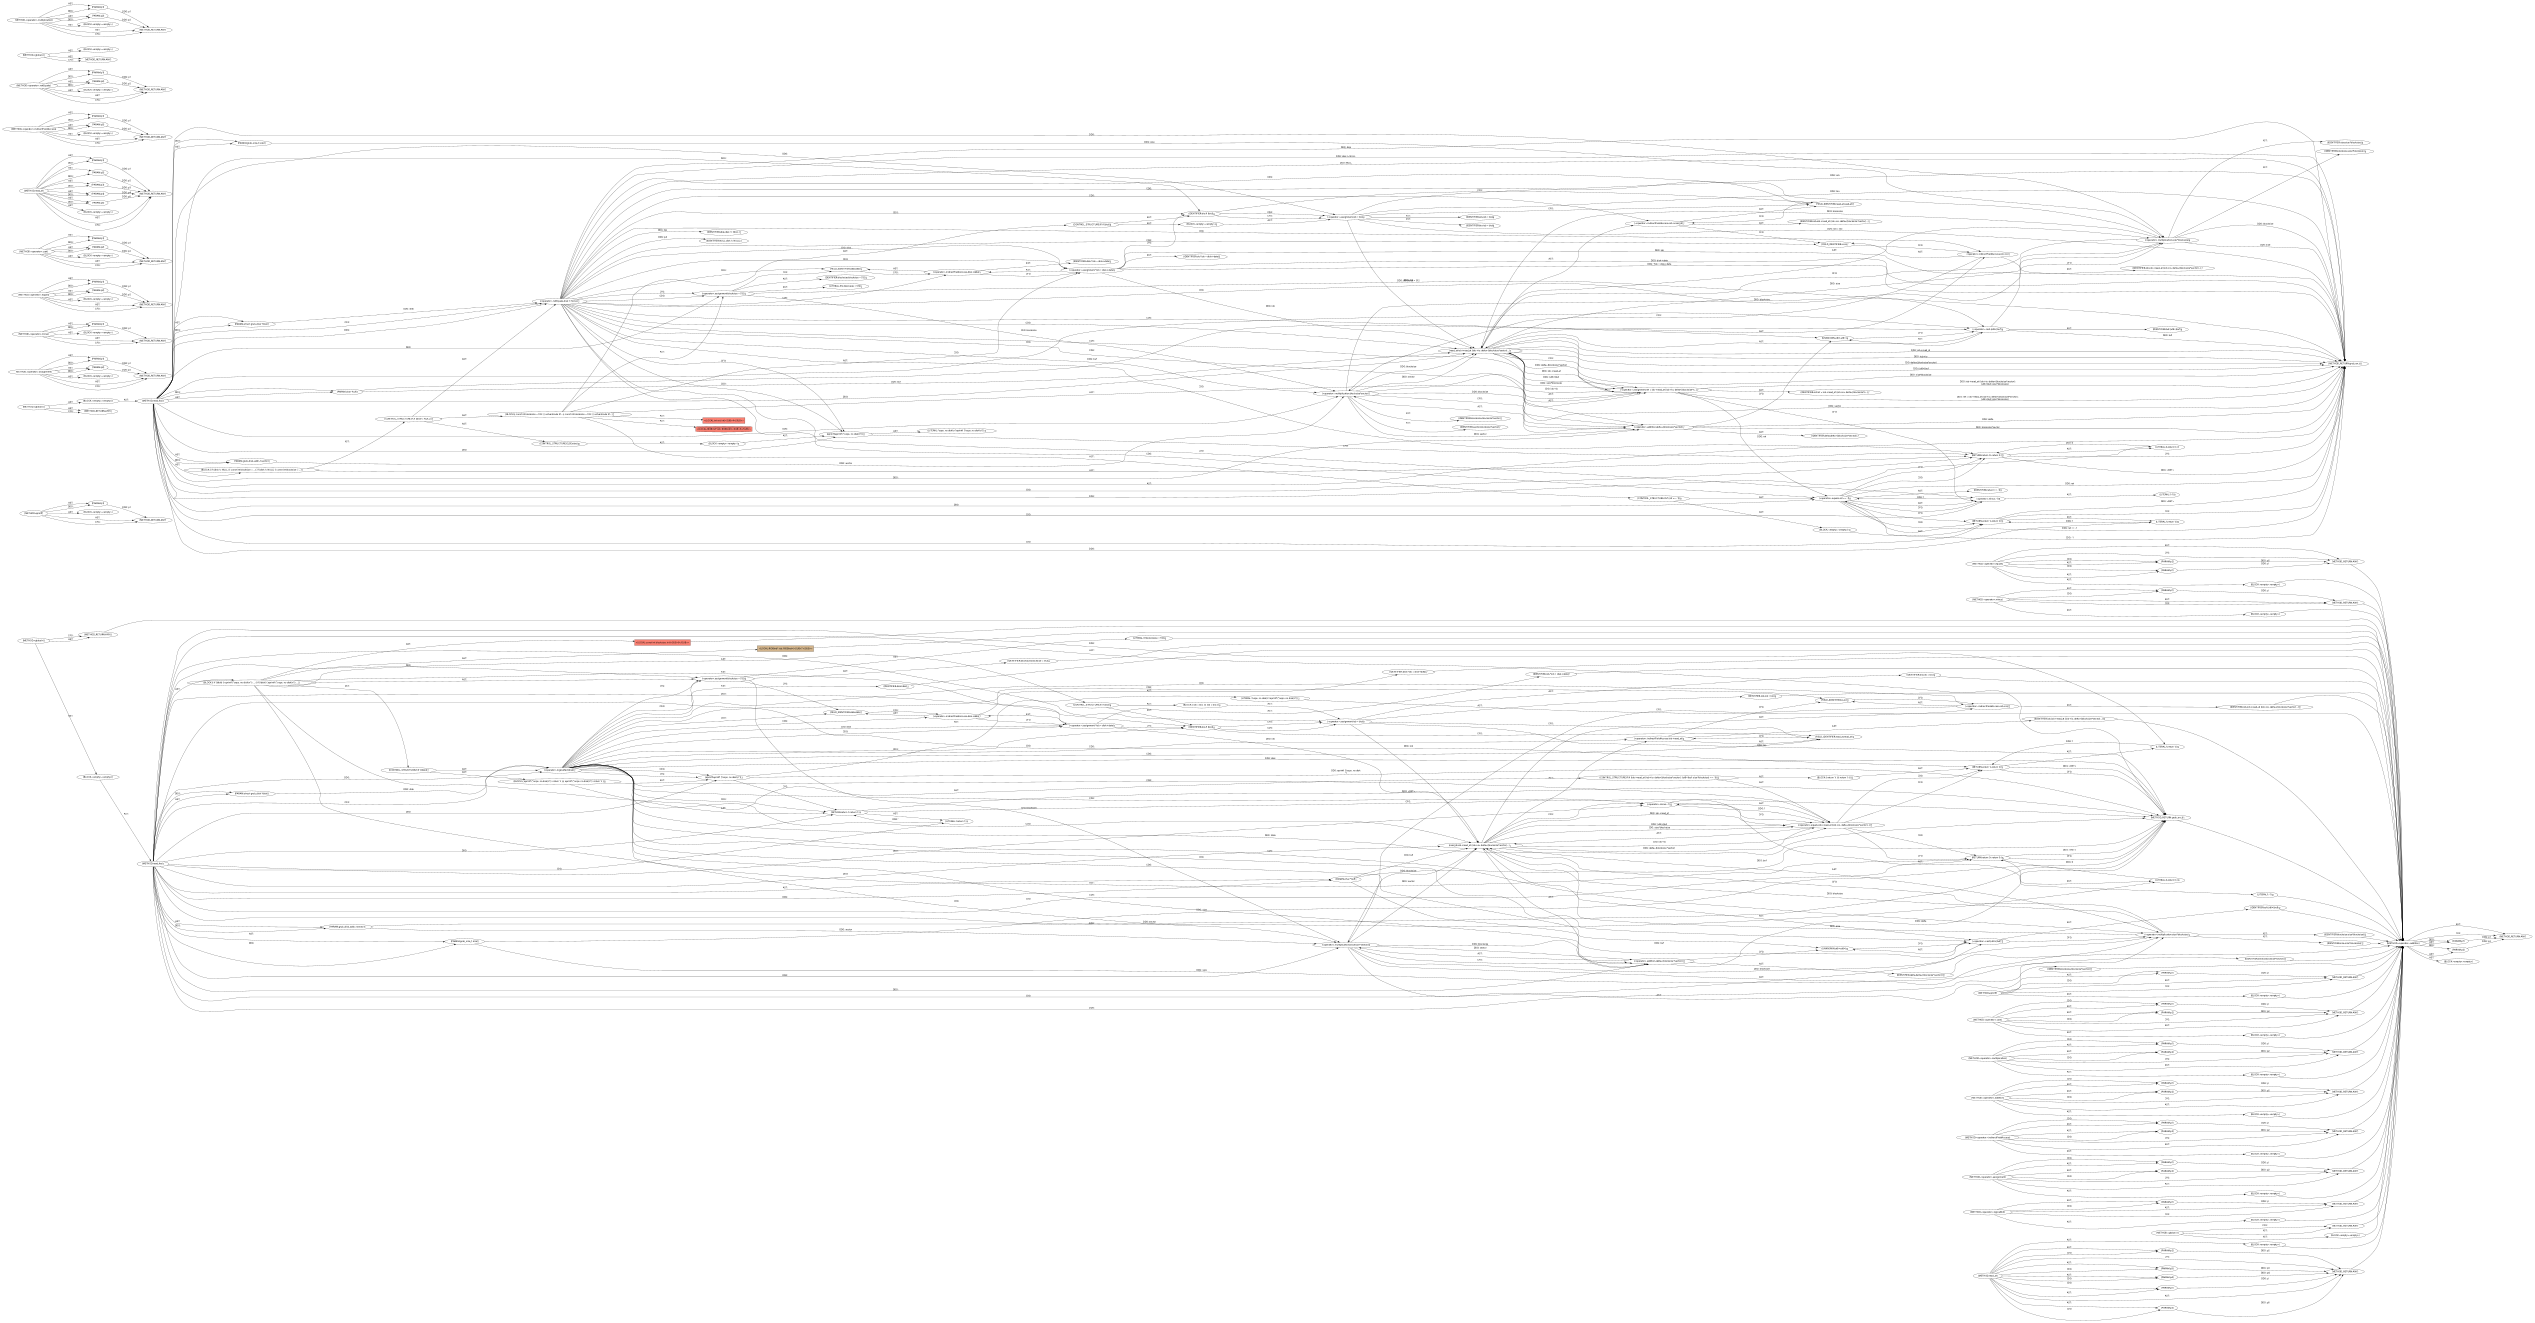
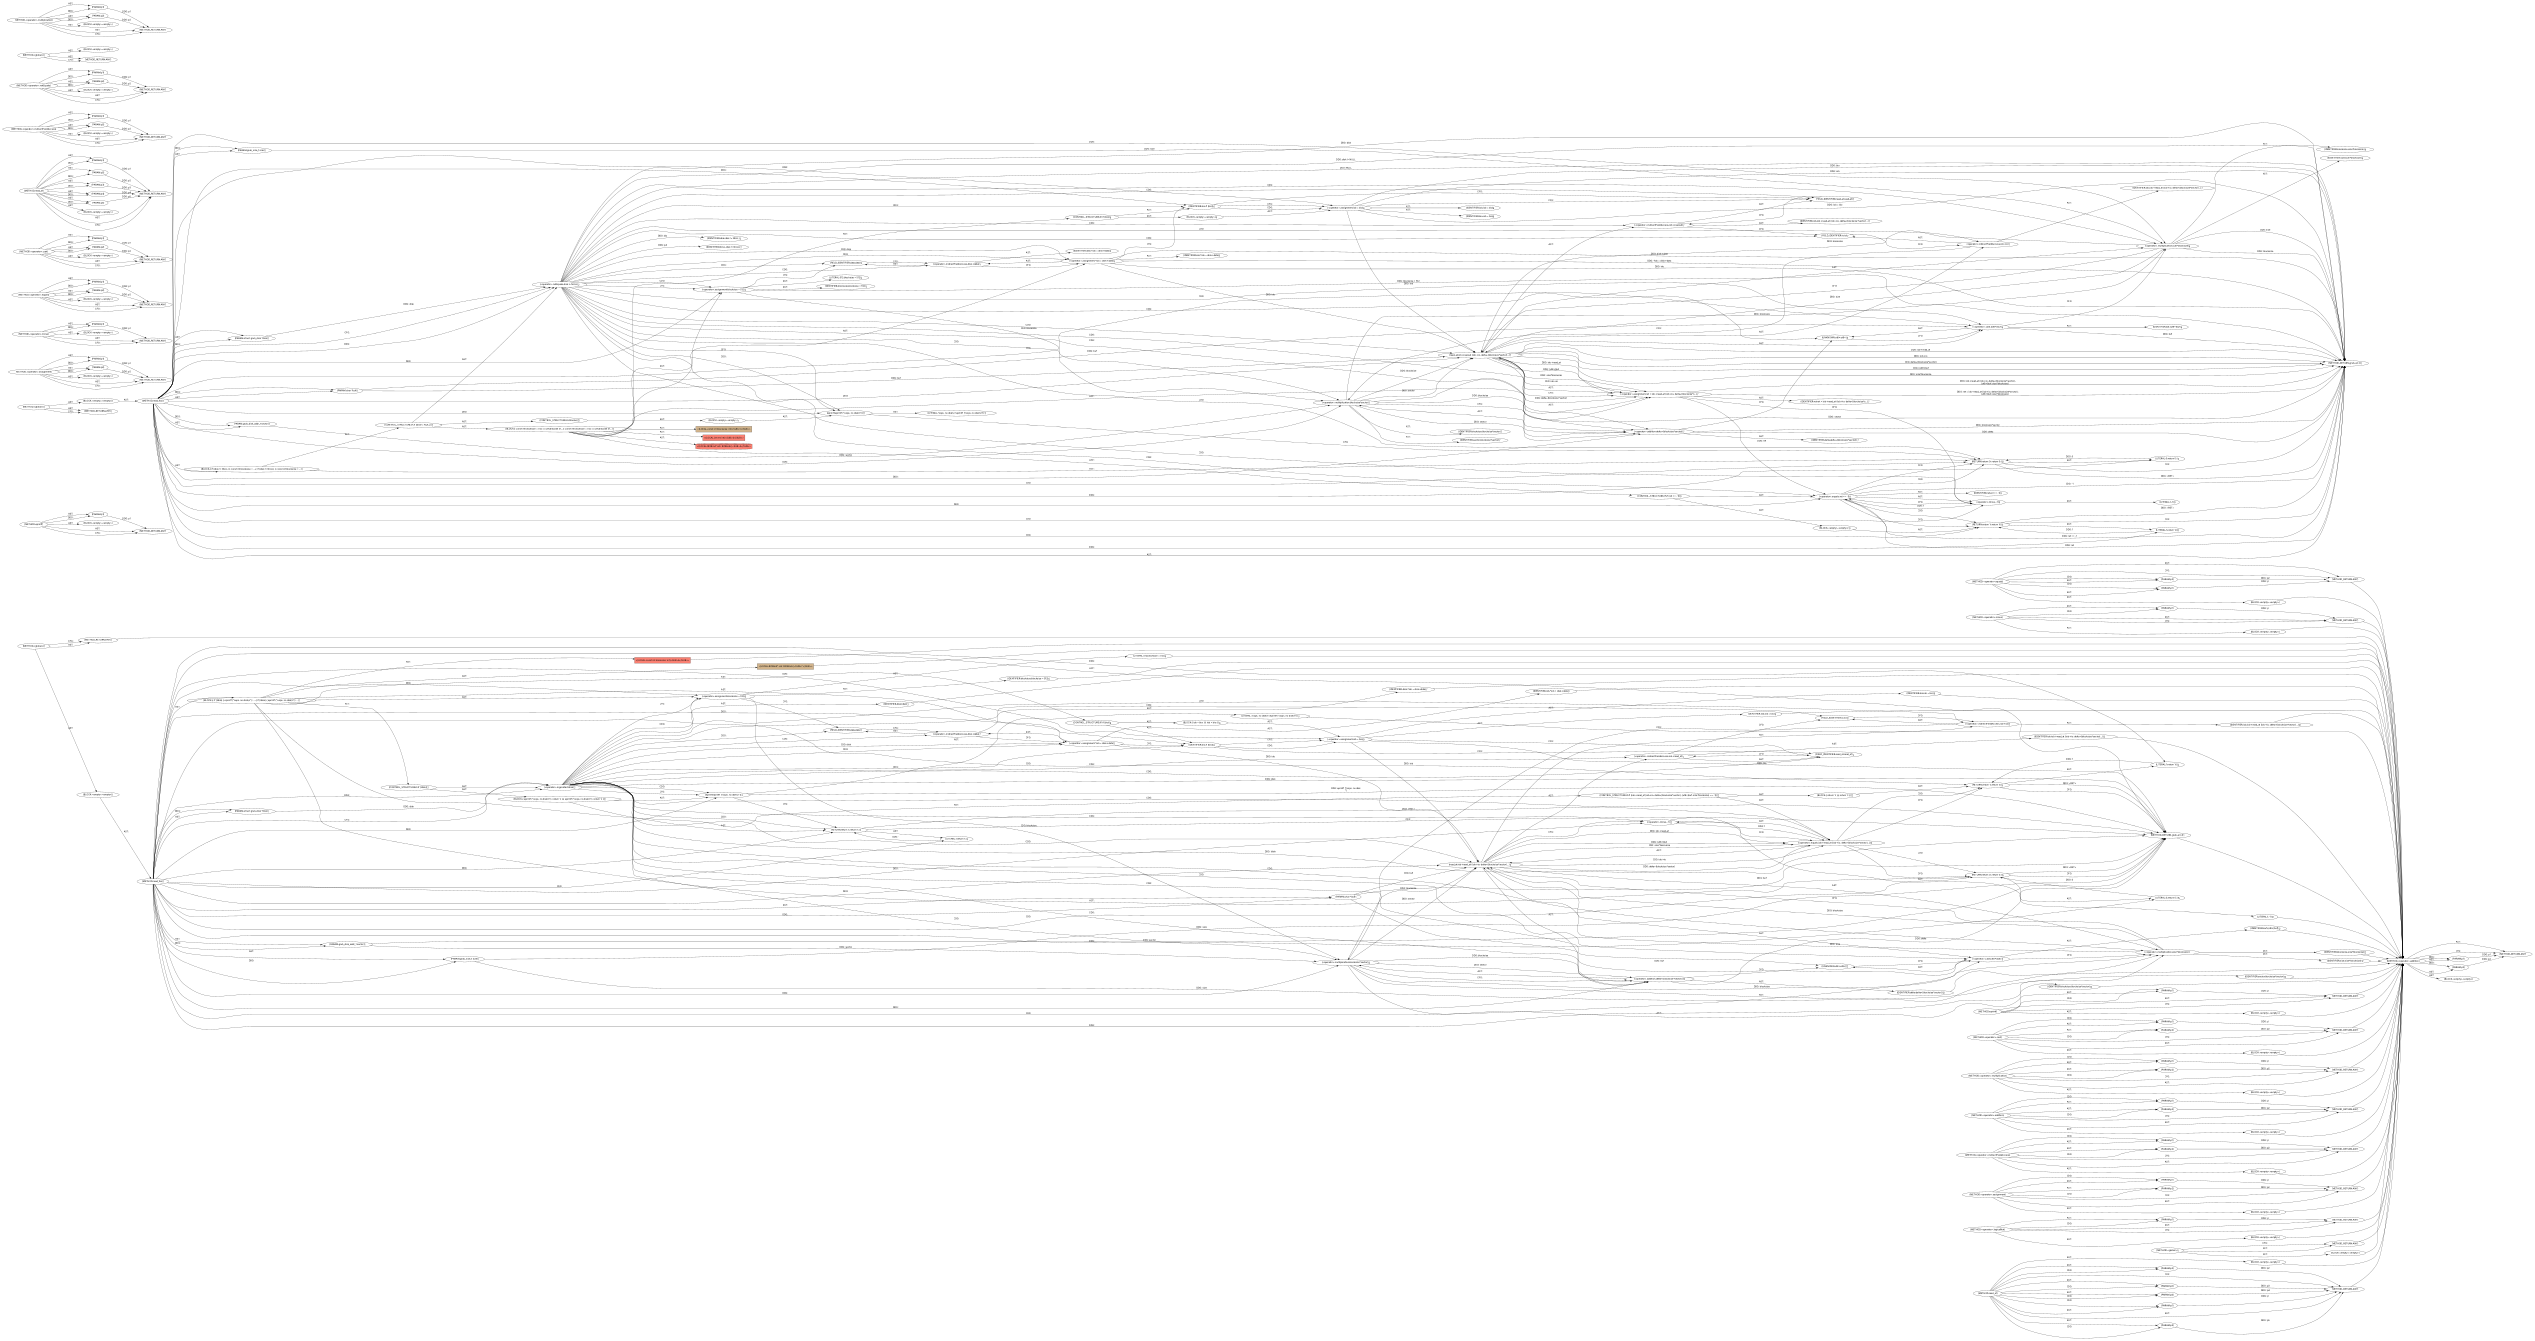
none -> (724, 429)
